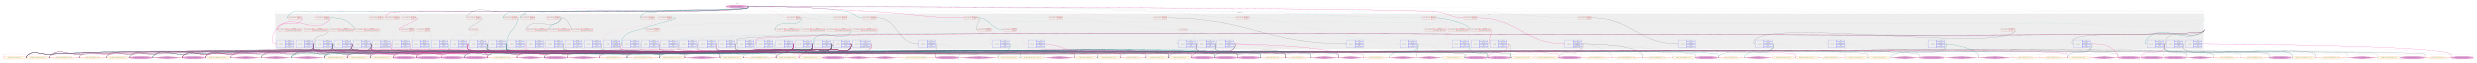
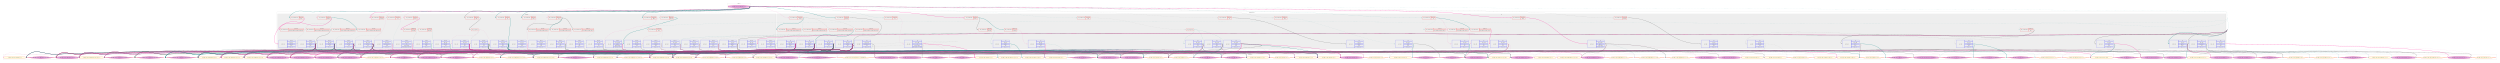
none -> (1706, 58)
